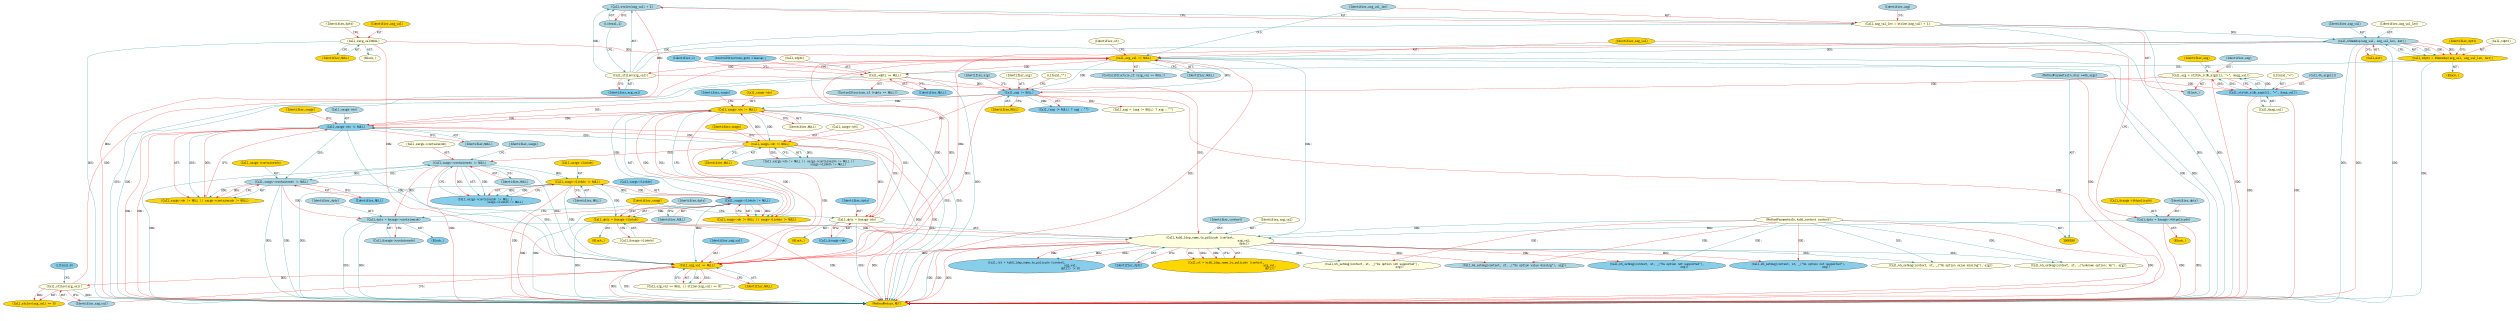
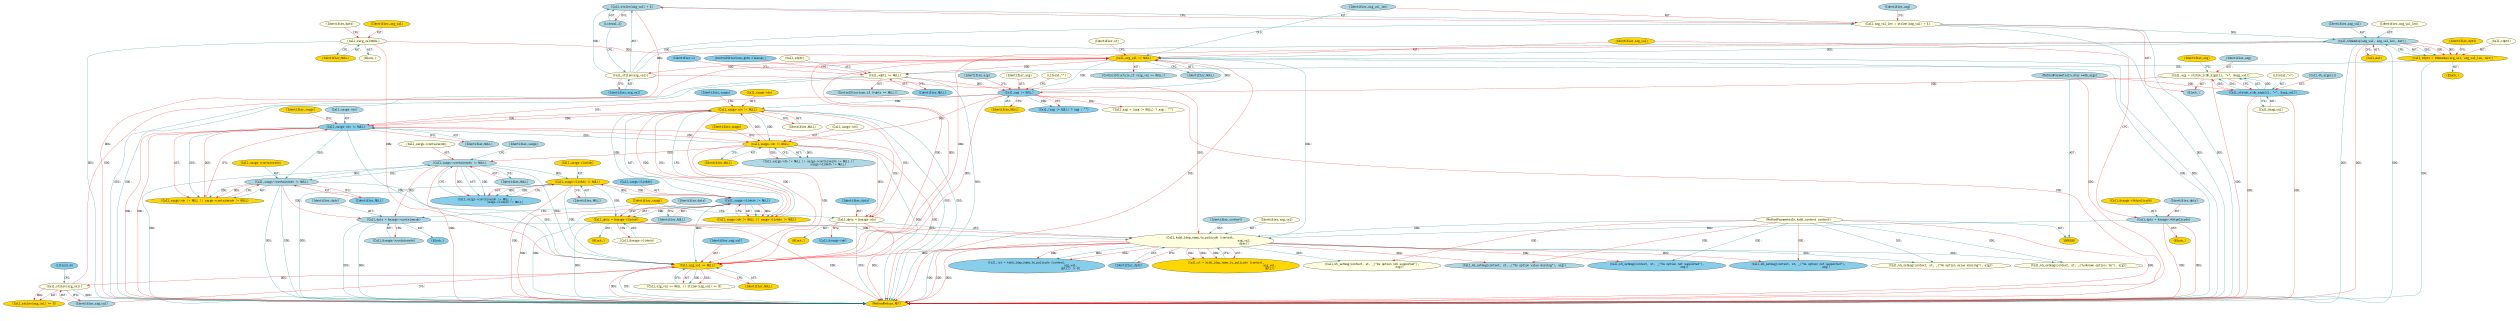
(842, 230) -> none
